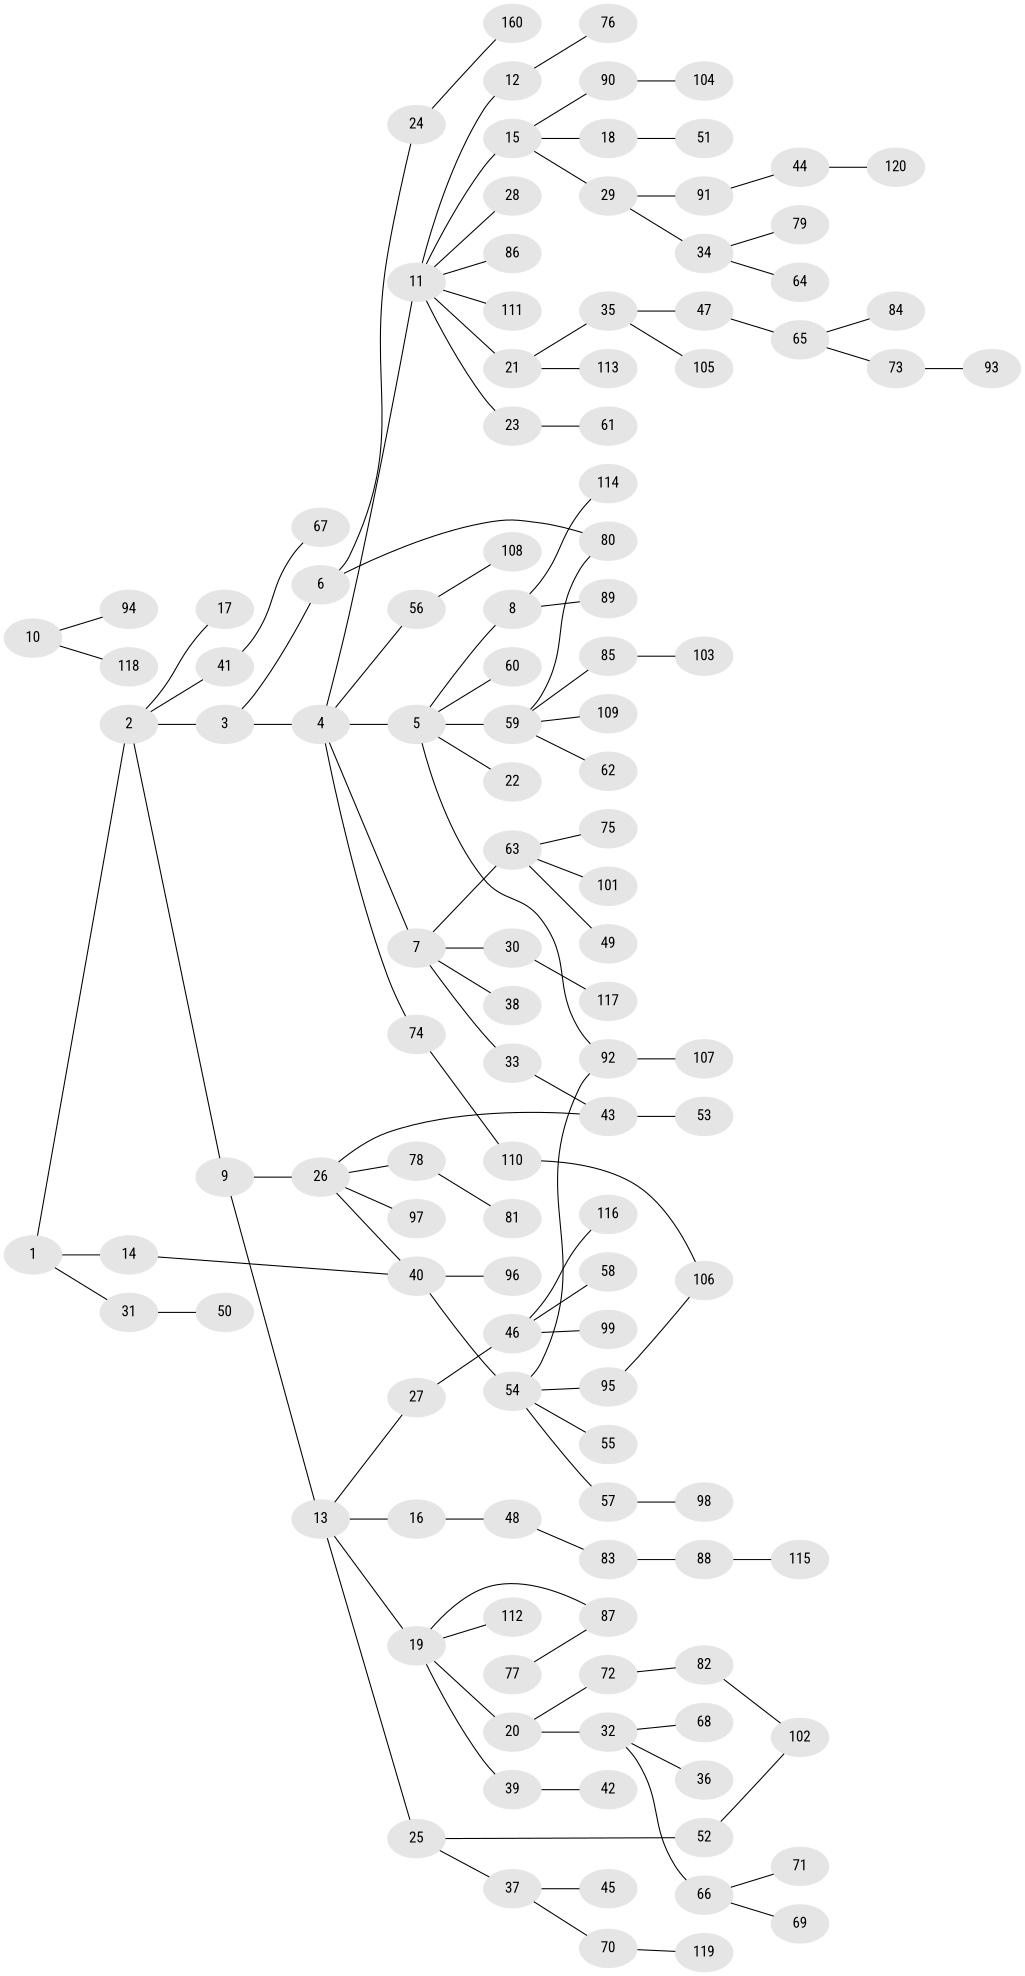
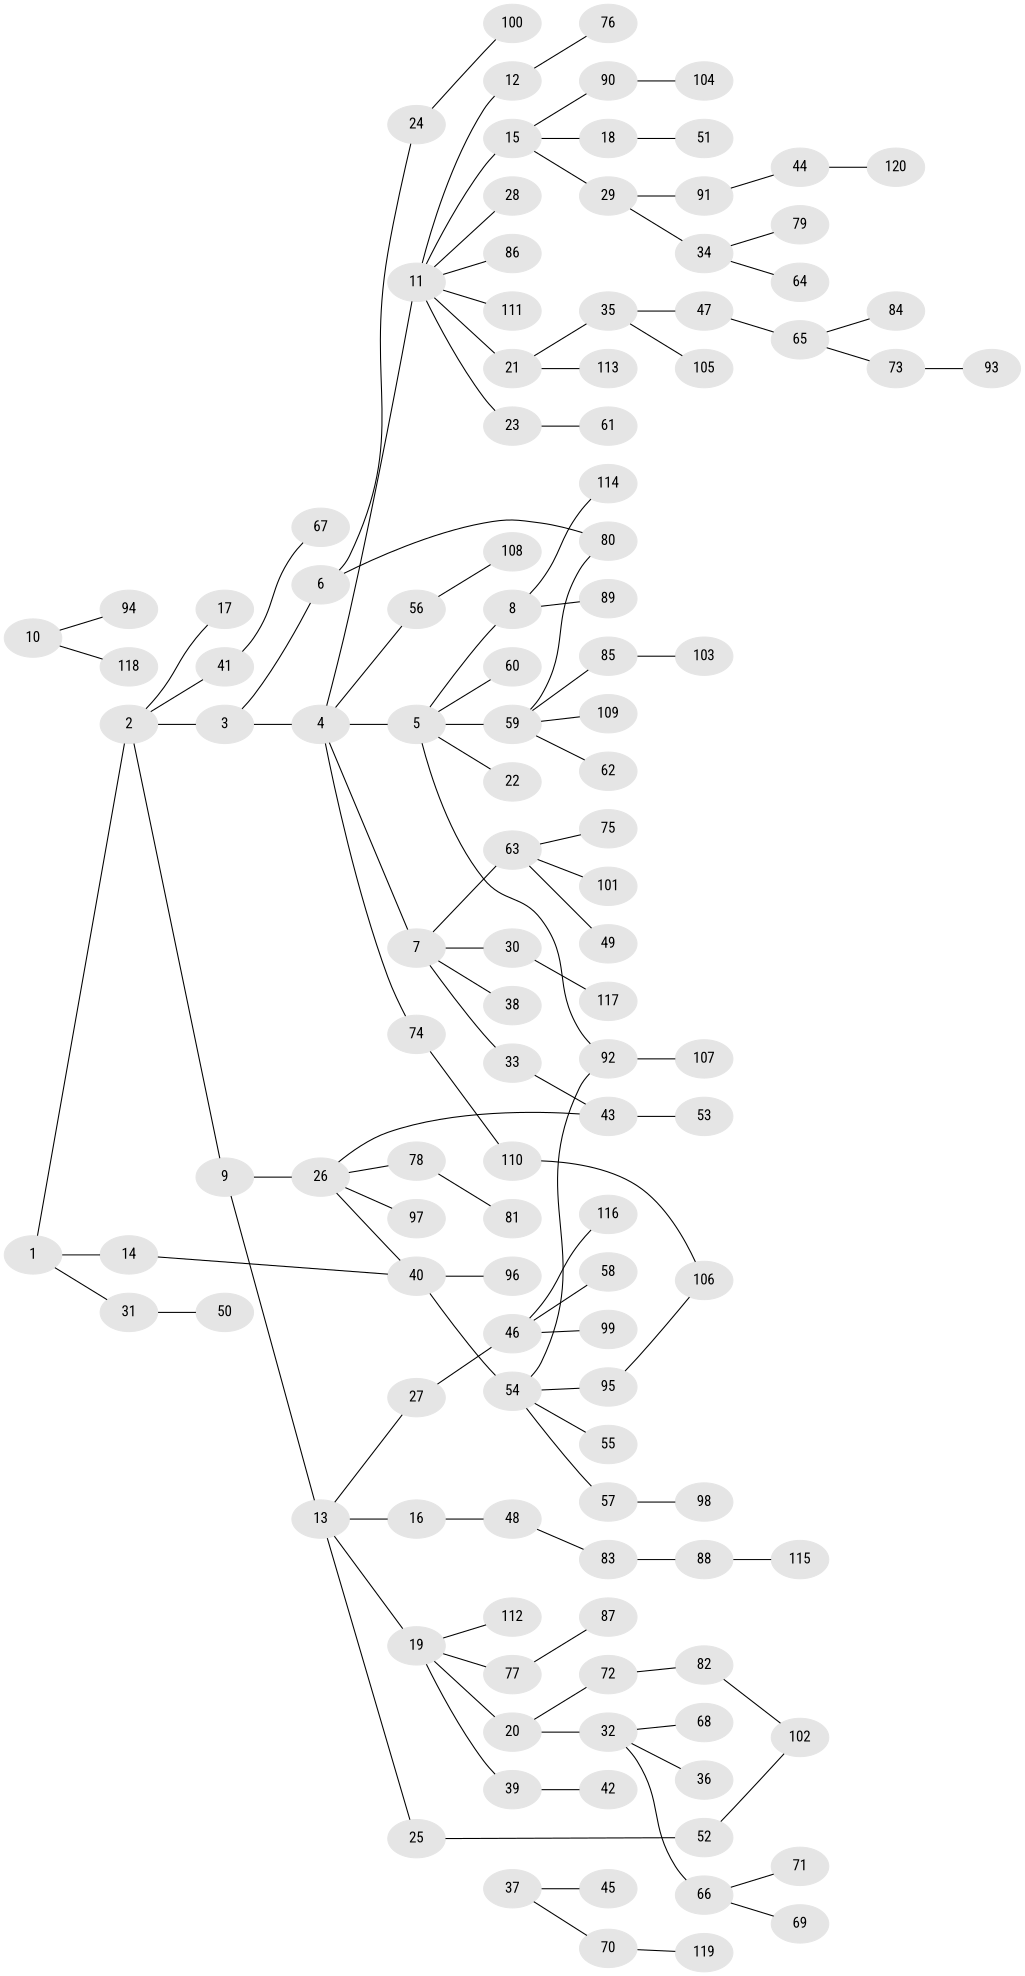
(512, 23) -> (512, 23)
(503, 1584) -> (465, 1660)
(465, 1864) -> none
